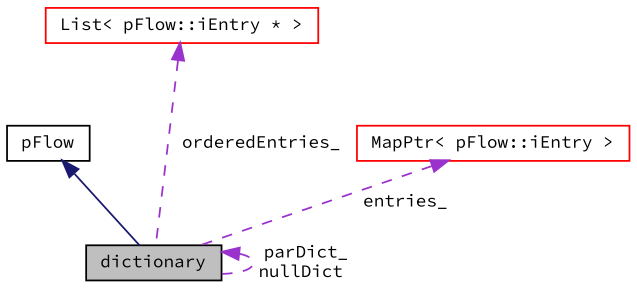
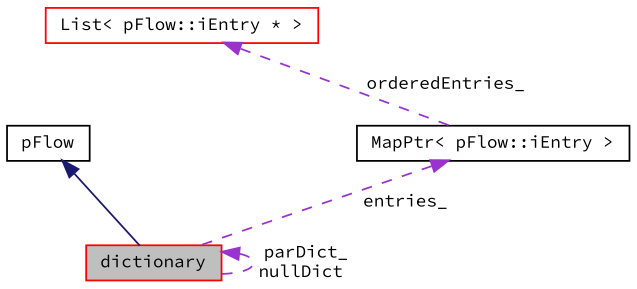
(493, 143) -> (493, 143)
(167, 153) -> (346, 88)
(154, 263) -> (154, 263)
